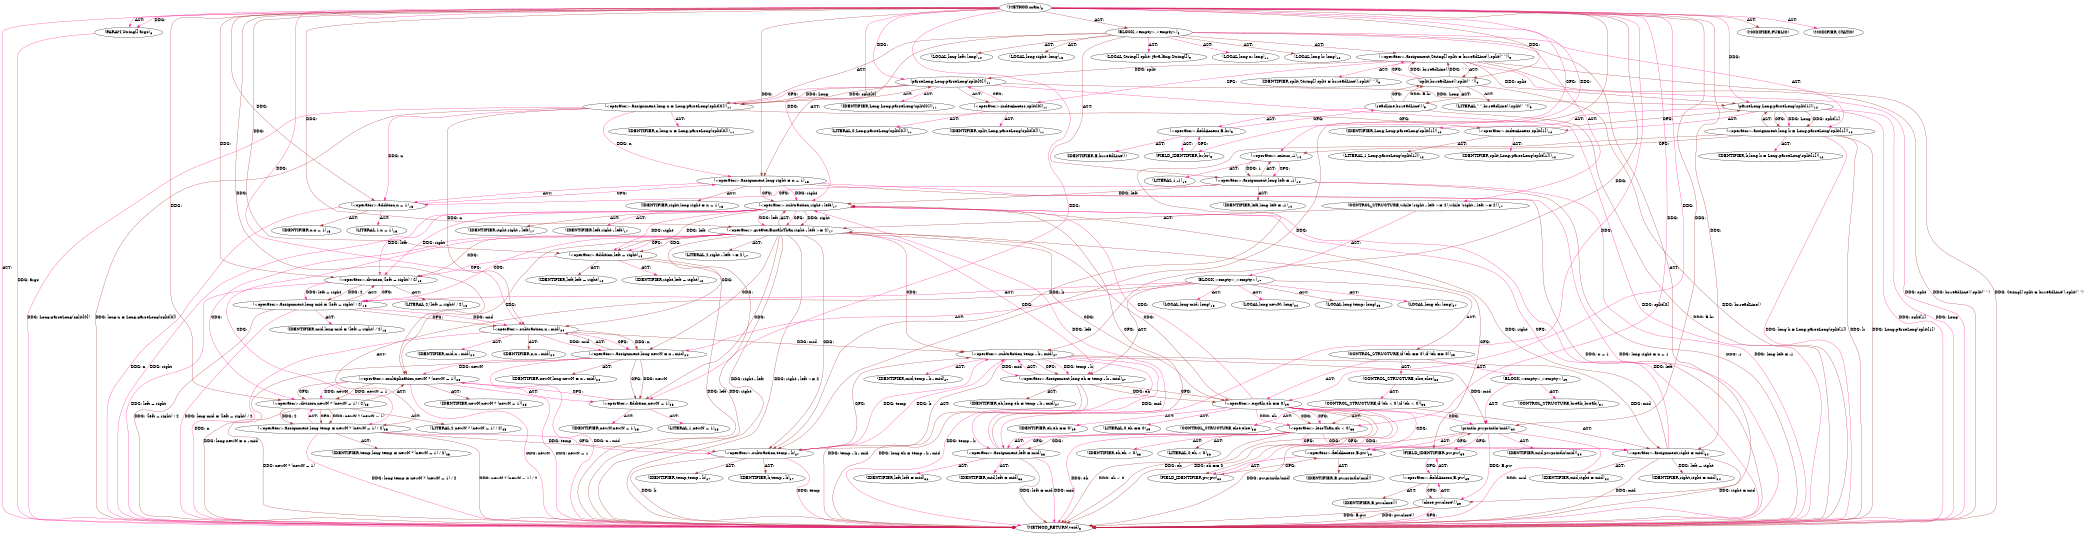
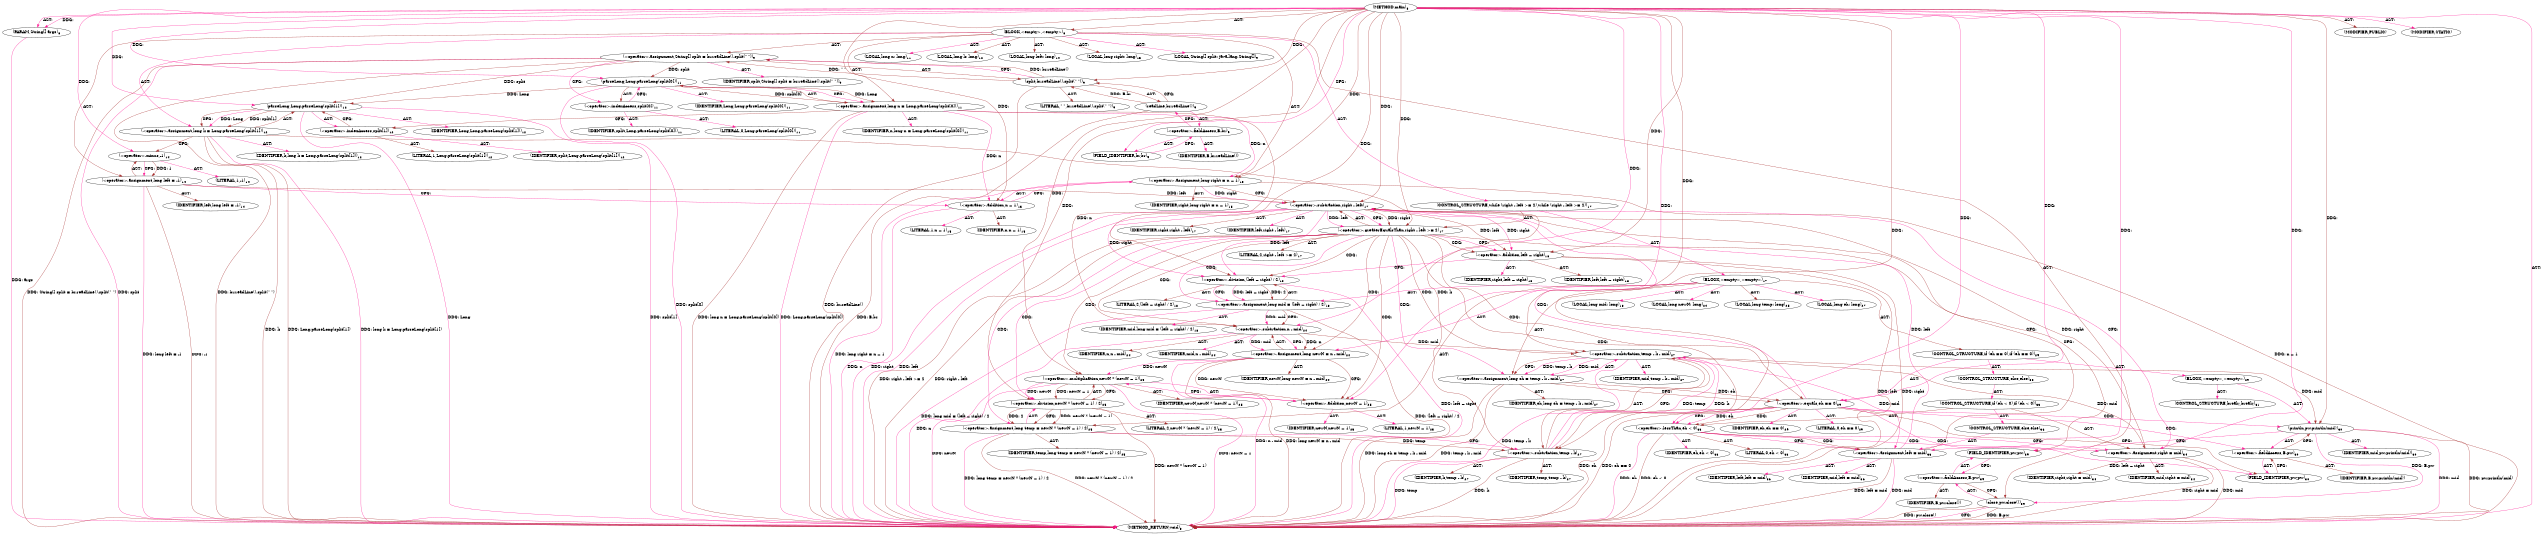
(1714, 29) -> (2117, 17)
(865, 92) -> (1381, 111)
(1068, 258) -> none
